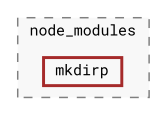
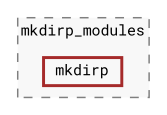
(83, 32) -> (83, 32)
